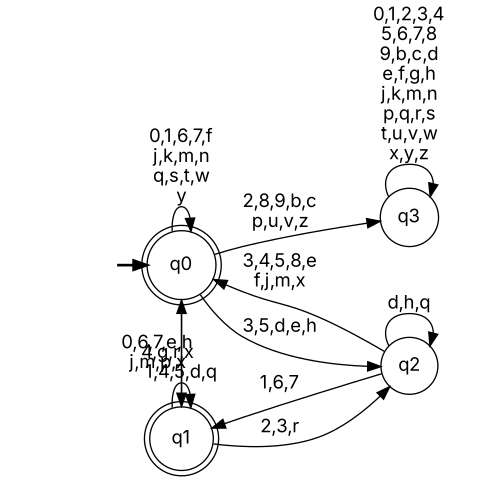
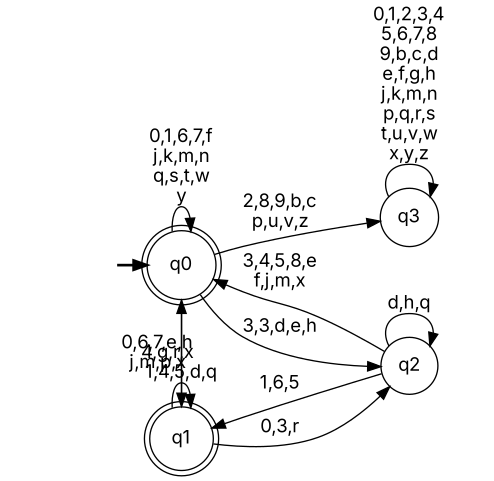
(280, 327) -> (280, 327)
(280, 384) -> (280, 384)
(280, 427) -> (280, 427)
